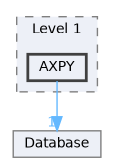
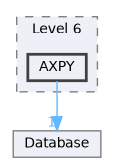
(57, 30) -> (57, 30)
